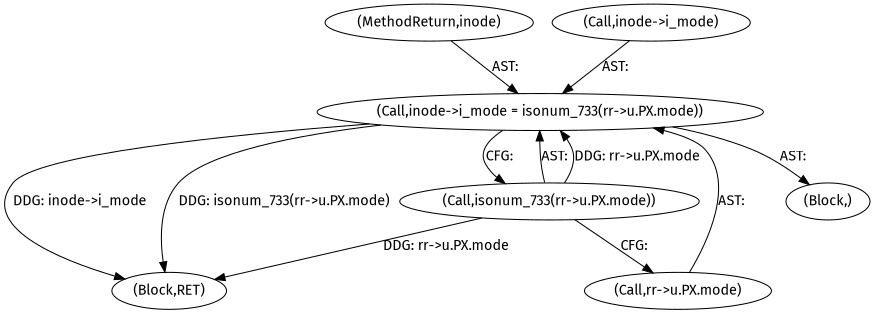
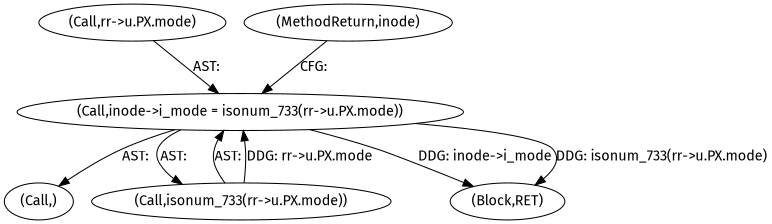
(651, 23) -> none
(507, 67) -> (316, 67)
(502, 157) -> (176, 157)
(828, 201) -> (39, 201)
(610, 243) -> none
(353, 248) -> none
